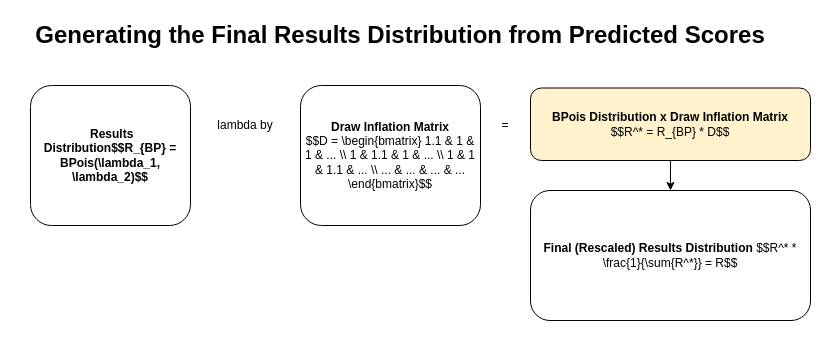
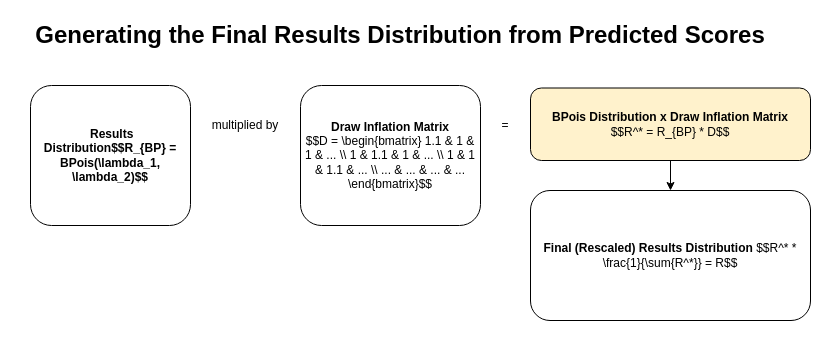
(246, 126) -> (246, 126)
